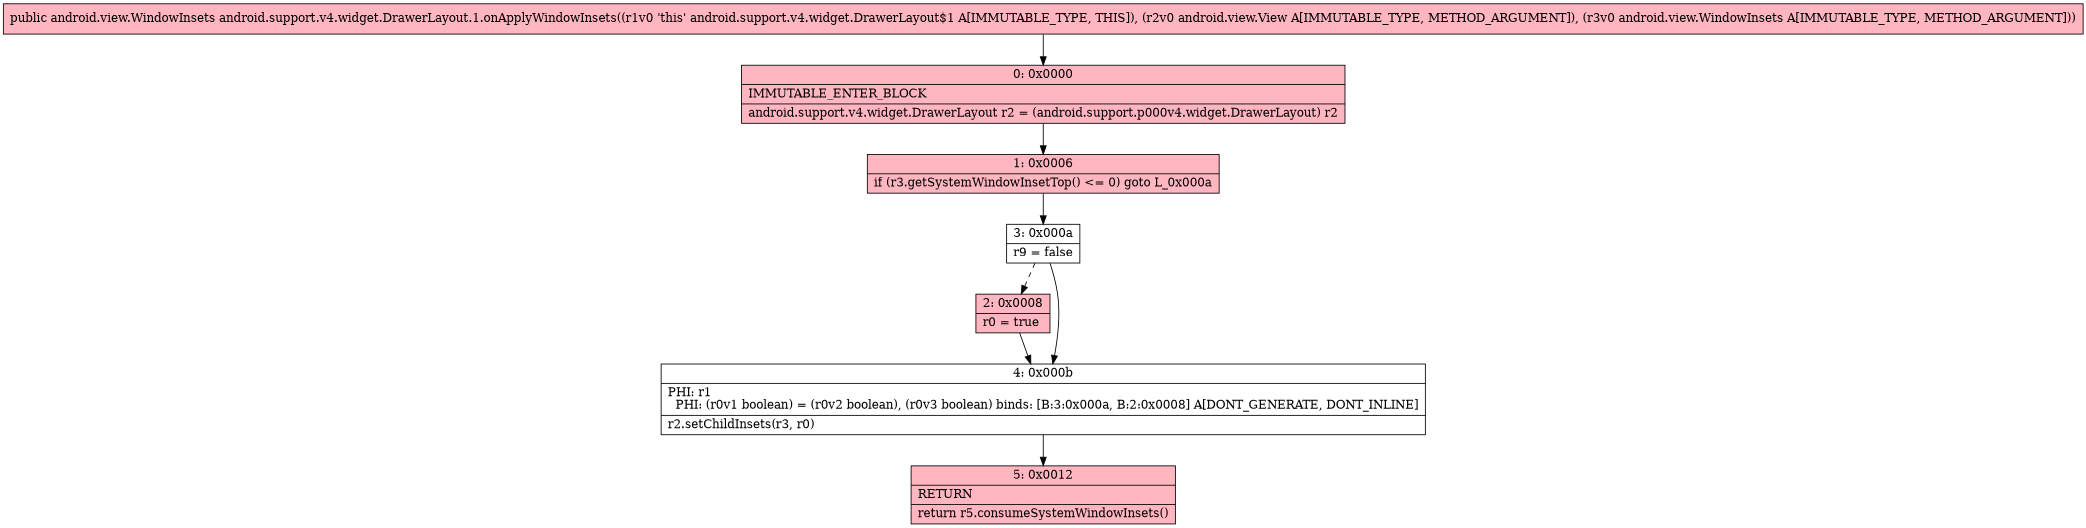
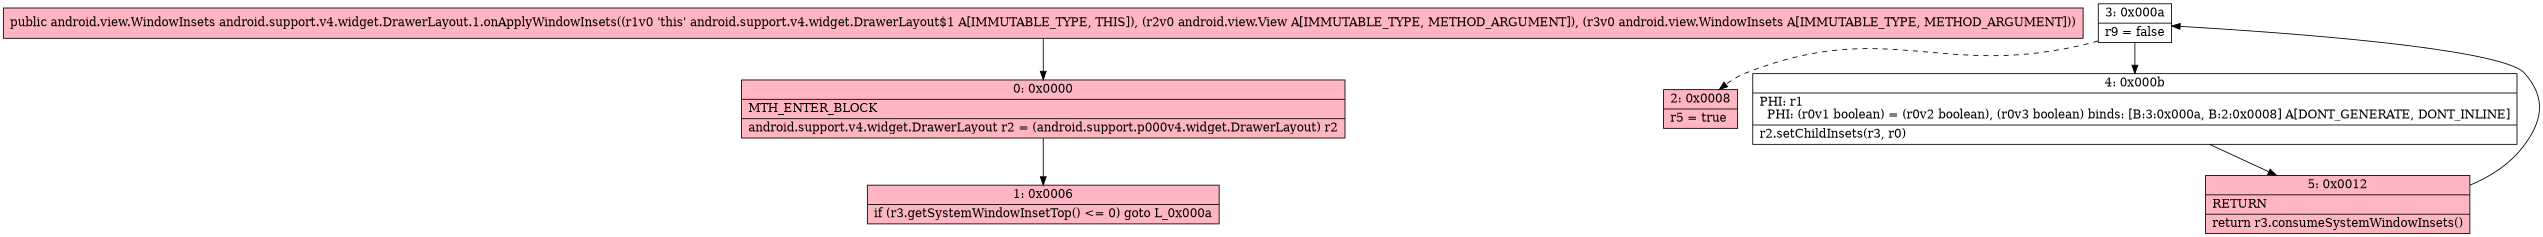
(837, 94) -> (813, 109)
(1043, 204) -> (2428, 48)
(1011, 323) -> (1698, 118)
(1024, 345) -> none
(1043, 514) -> (2338, 223)
